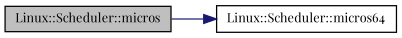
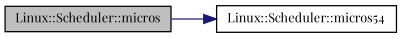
(307, 19) -> (307, 19)
